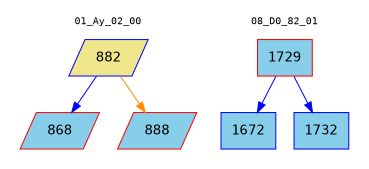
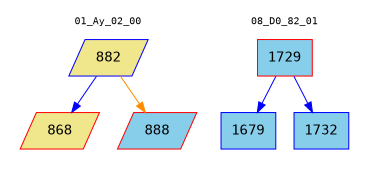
(60, 131) -> (60, 131)
(248, 131) -> (248, 131)
